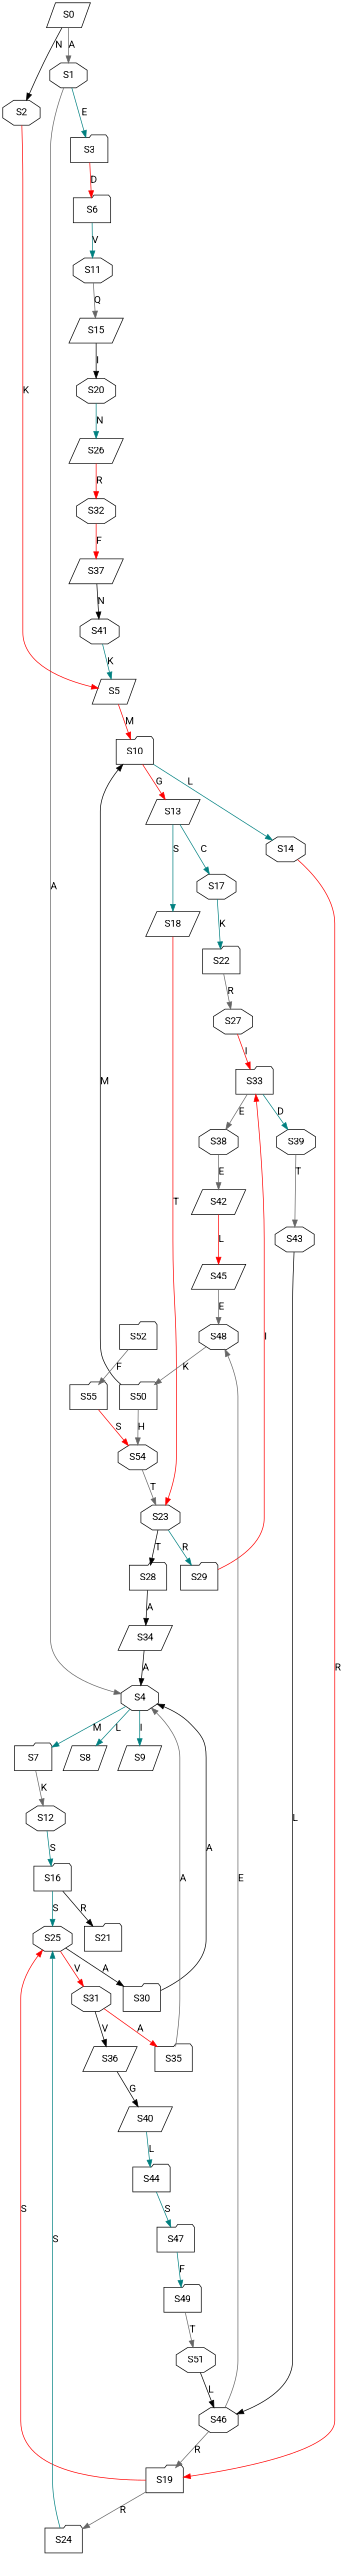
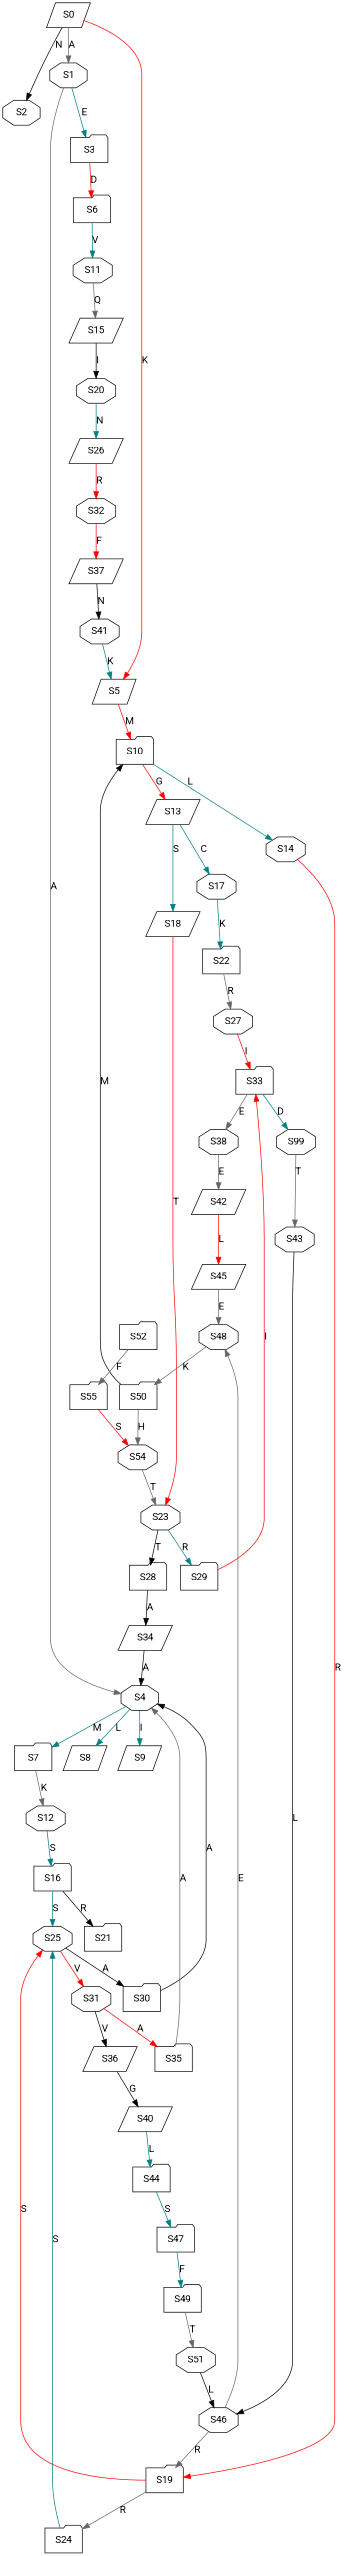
(23, 426) -> (142, 333)
(296, 1142) -> (296, 1142)
